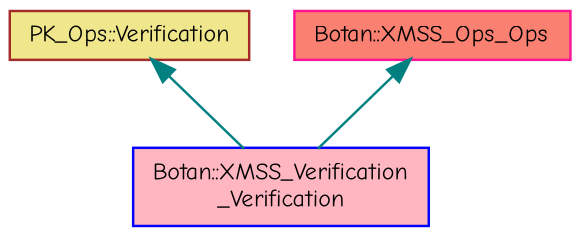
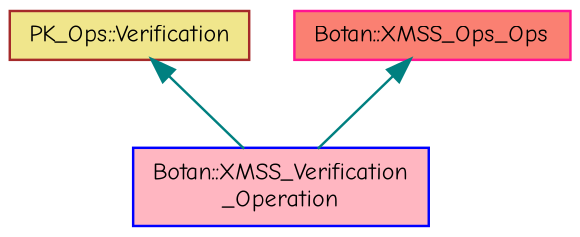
(281, 187) -> (281, 187)
